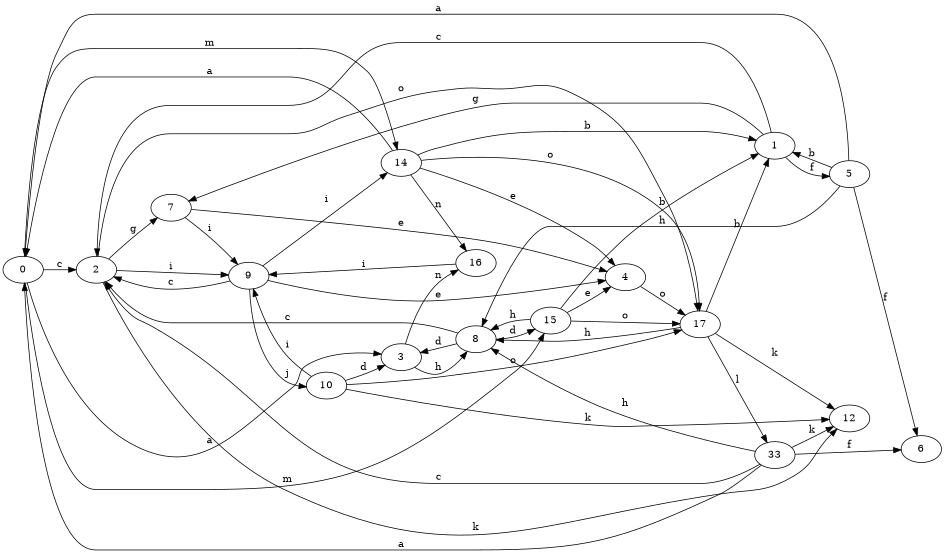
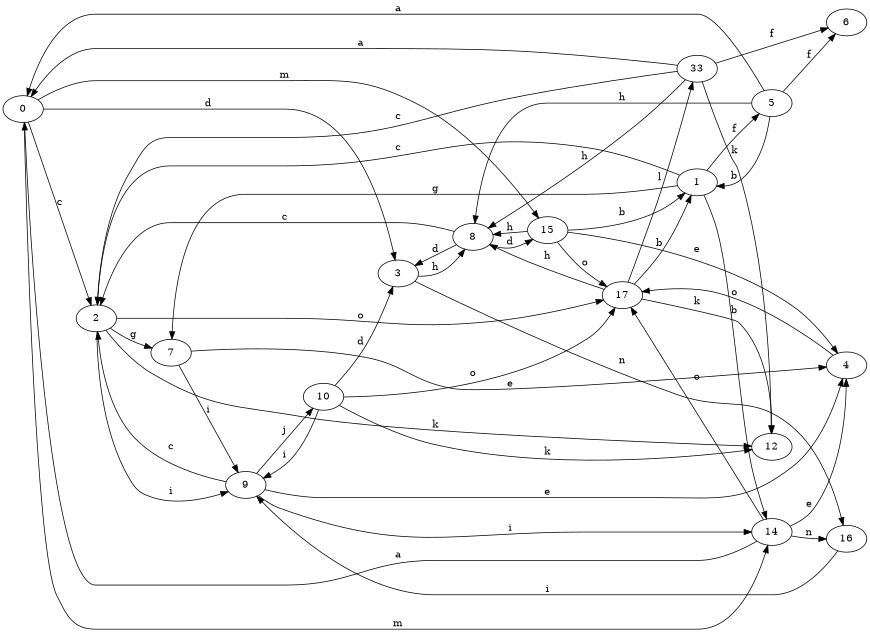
(582, 132) -> (736, 353)
(210, 440) -> (208, 103)
